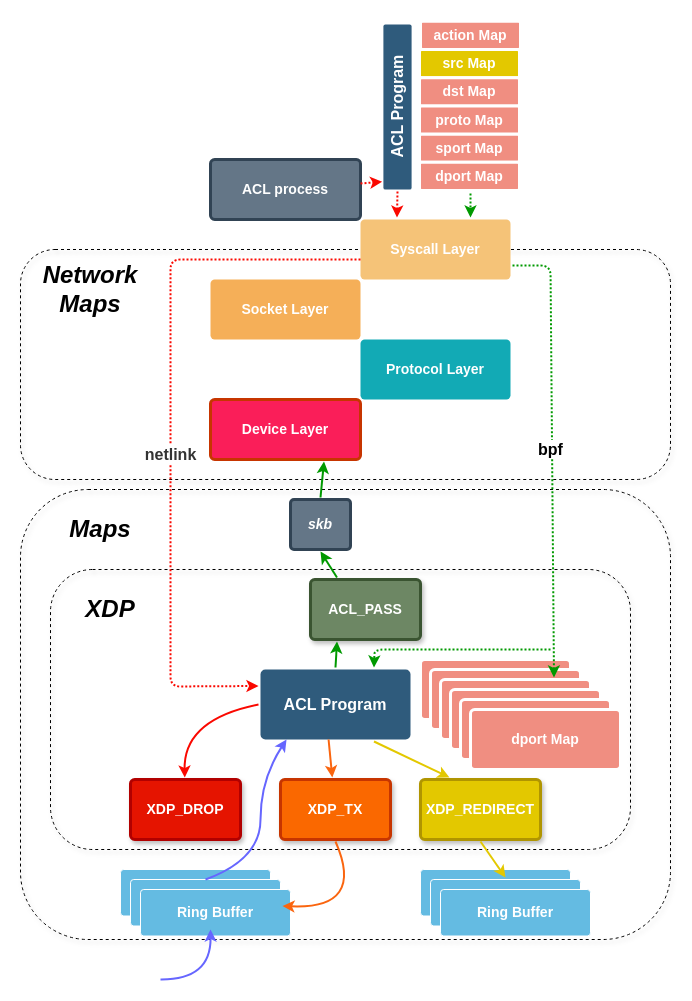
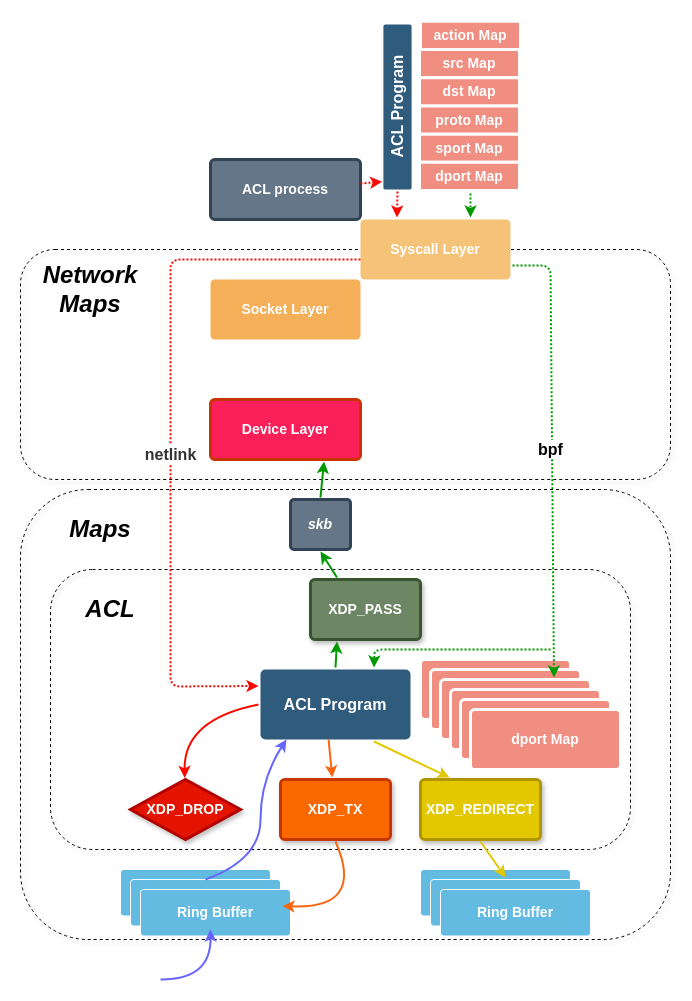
(470, 64) -> (470, 64)
(436, 370) -> none
(111, 610) -> (111, 610)
(366, 610) -> (366, 610)
(186, 810) -> (186, 810)
